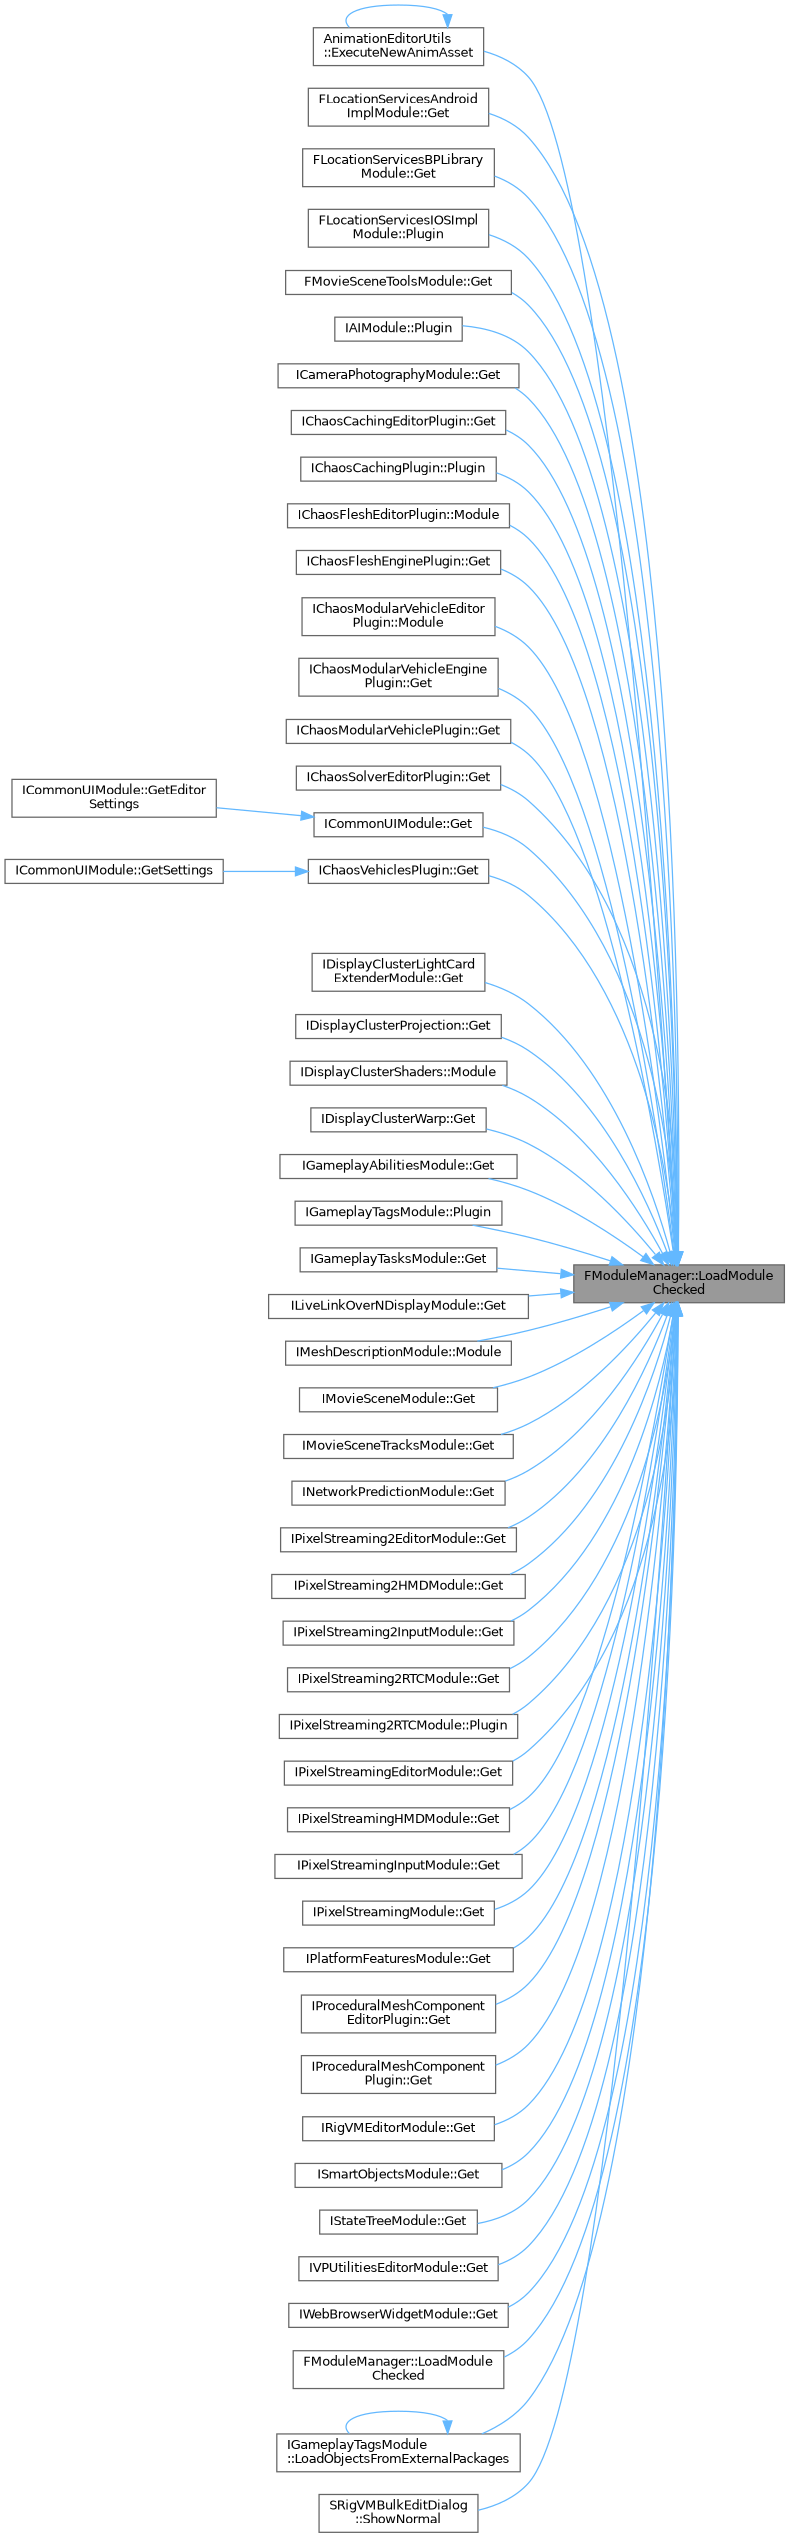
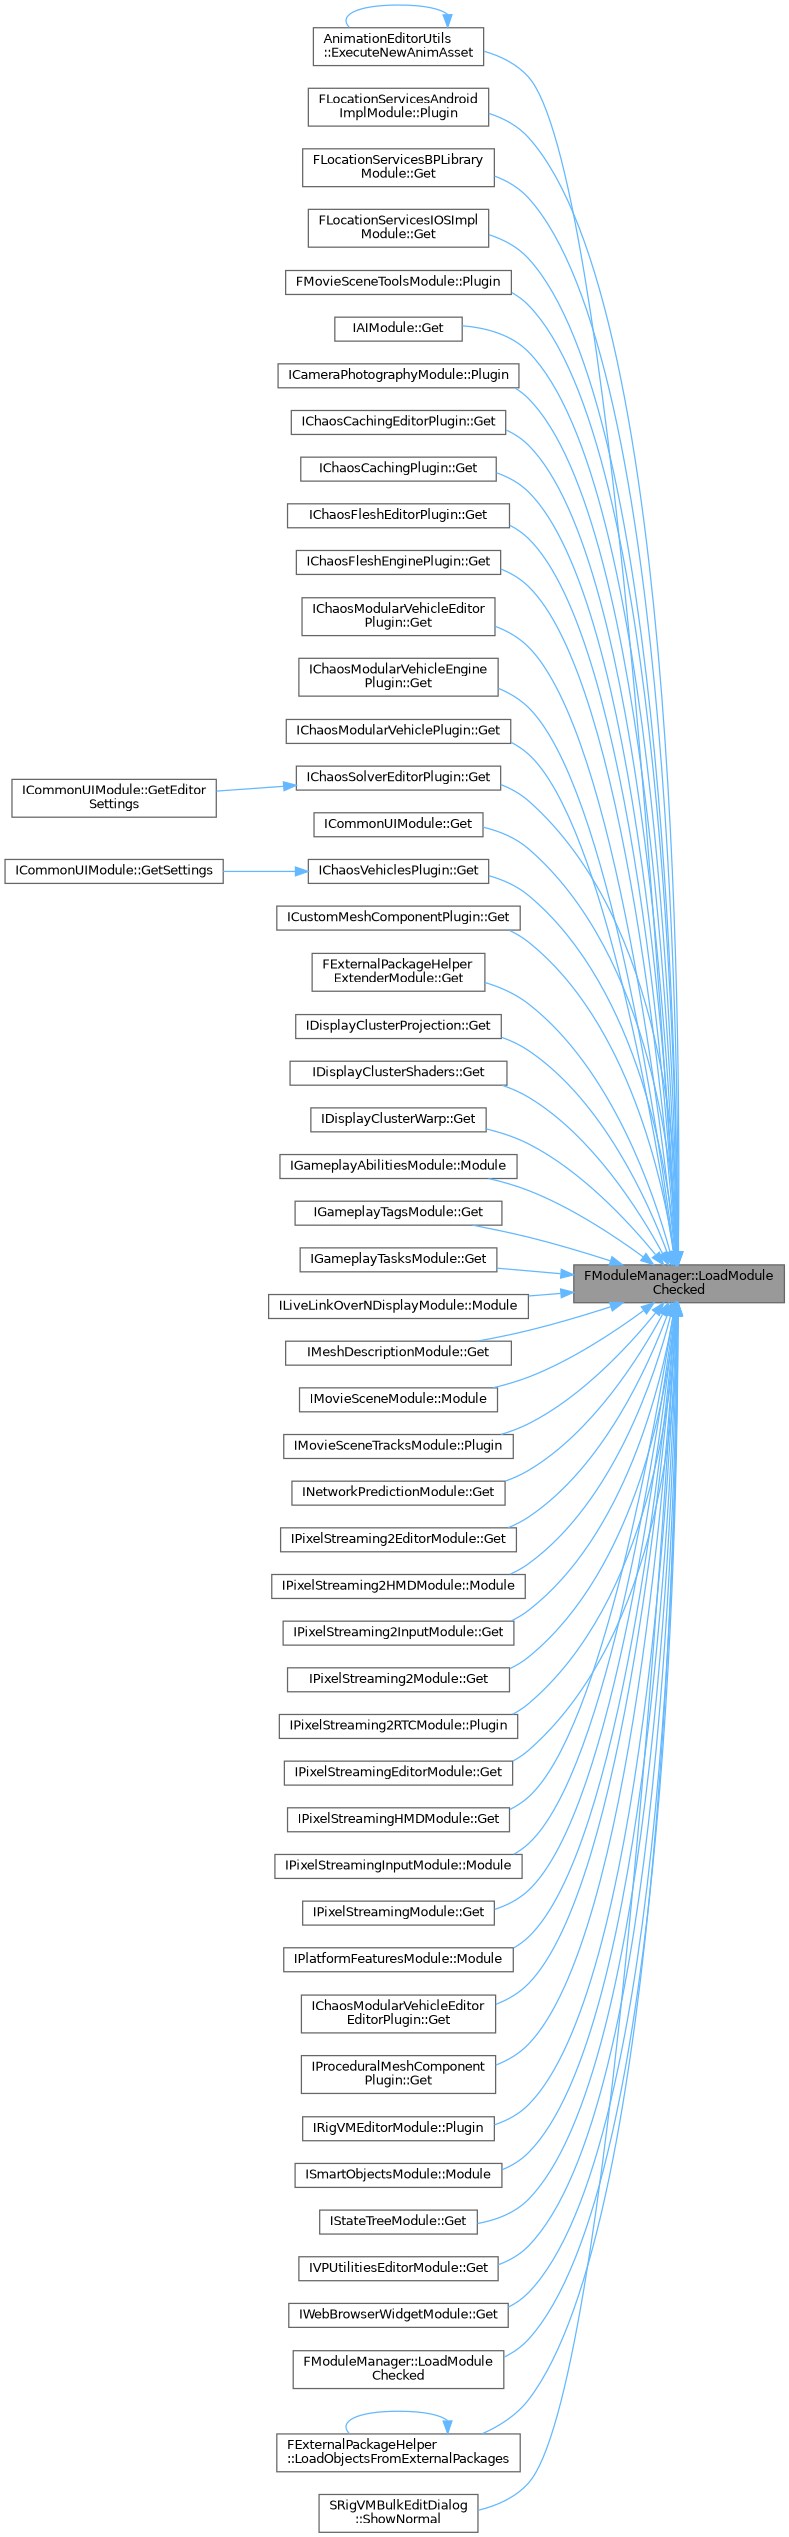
(399, 107) -> (399, 107)
(399, 228) -> (399, 228)
(399, 282) -> (399, 282)
(399, 329) -> (399, 329)
(399, 376) -> (399, 376)
(399, 469) -> (399, 469)
(399, 516) -> (399, 516)
(399, 617) -> (399, 617)
(259, 812) -> (250, 789)
none -> (399, 918)
(399, 972) -> (399, 972)
(399, 1073) -> (399, 1073)
(399, 1167) -> (399, 1167)
(399, 1213) -> (399, 1213)
(399, 1307) -> (399, 1307)
(399, 1353) -> (399, 1353)
(399, 1400) -> (399, 1400)
(399, 1446) -> (399, 1446)
(399, 1586) -> (399, 1586)
(399, 1680) -> (399, 1680)
(399, 1866) -> (399, 1866)
(399, 1960) -> (399, 1960)
(399, 2014) -> (399, 2014)
(399, 2129) -> (399, 2129)
(399, 2175) -> (399, 2175)
(399, 2453) -> (399, 2453)
